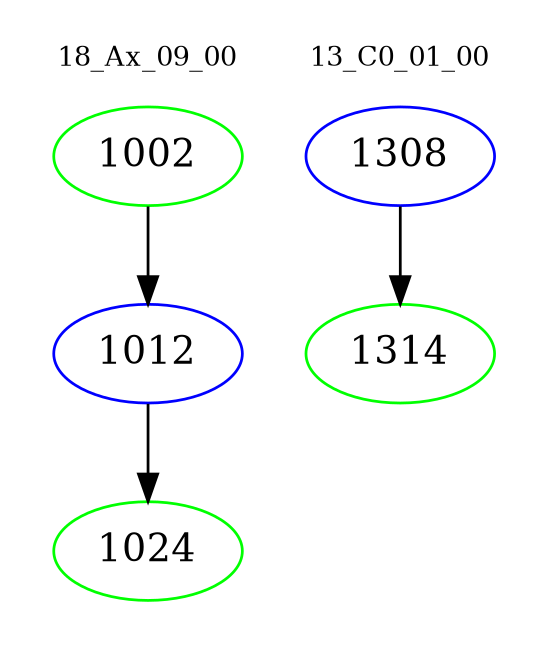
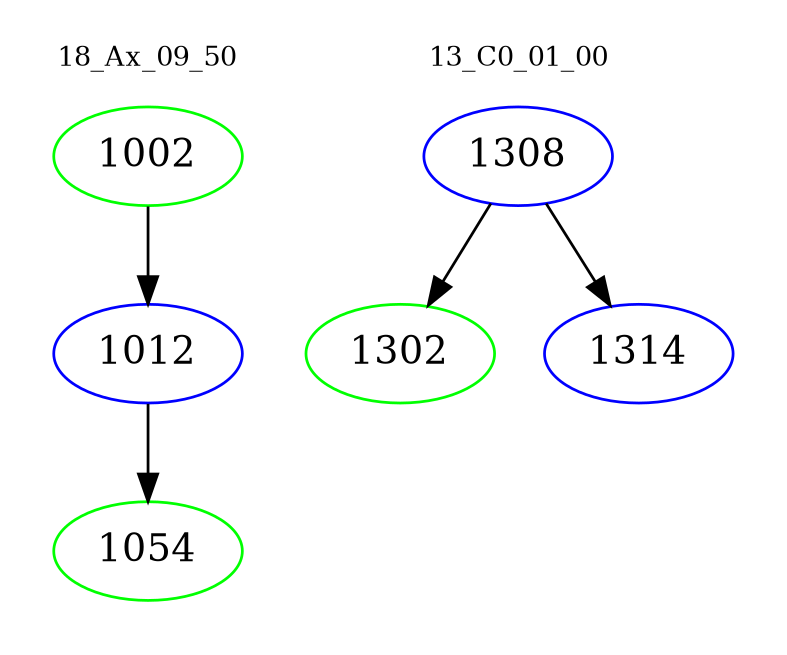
(148, 59) -> (148, 59)
(400, 354) -> (639, 354)
none -> (400, 354)
(148, 551) -> (148, 551)
